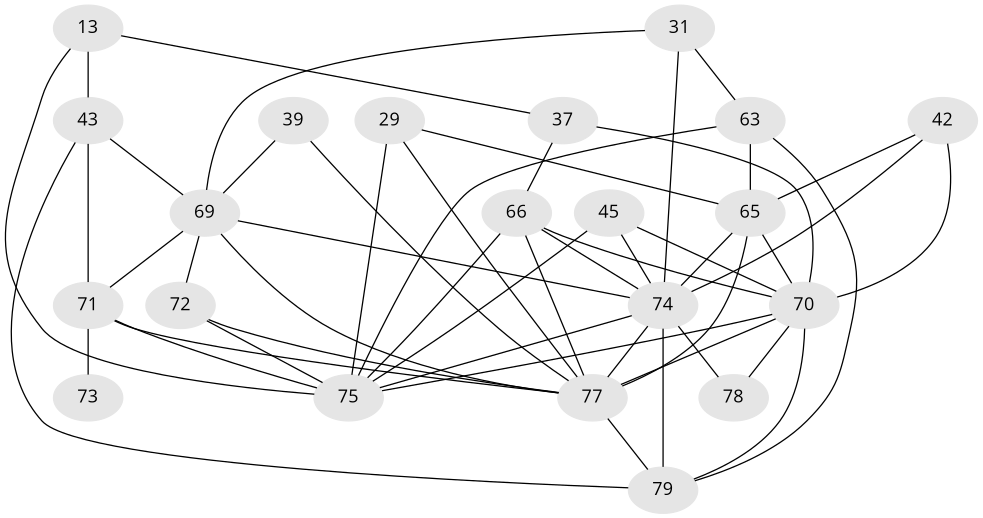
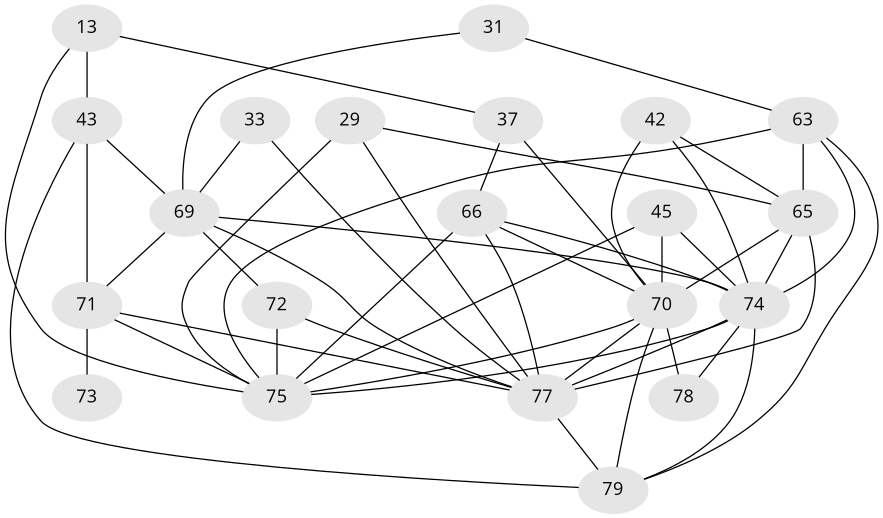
(293, 121) -> (255, 121)
(671, 167) -> (852, 228)
